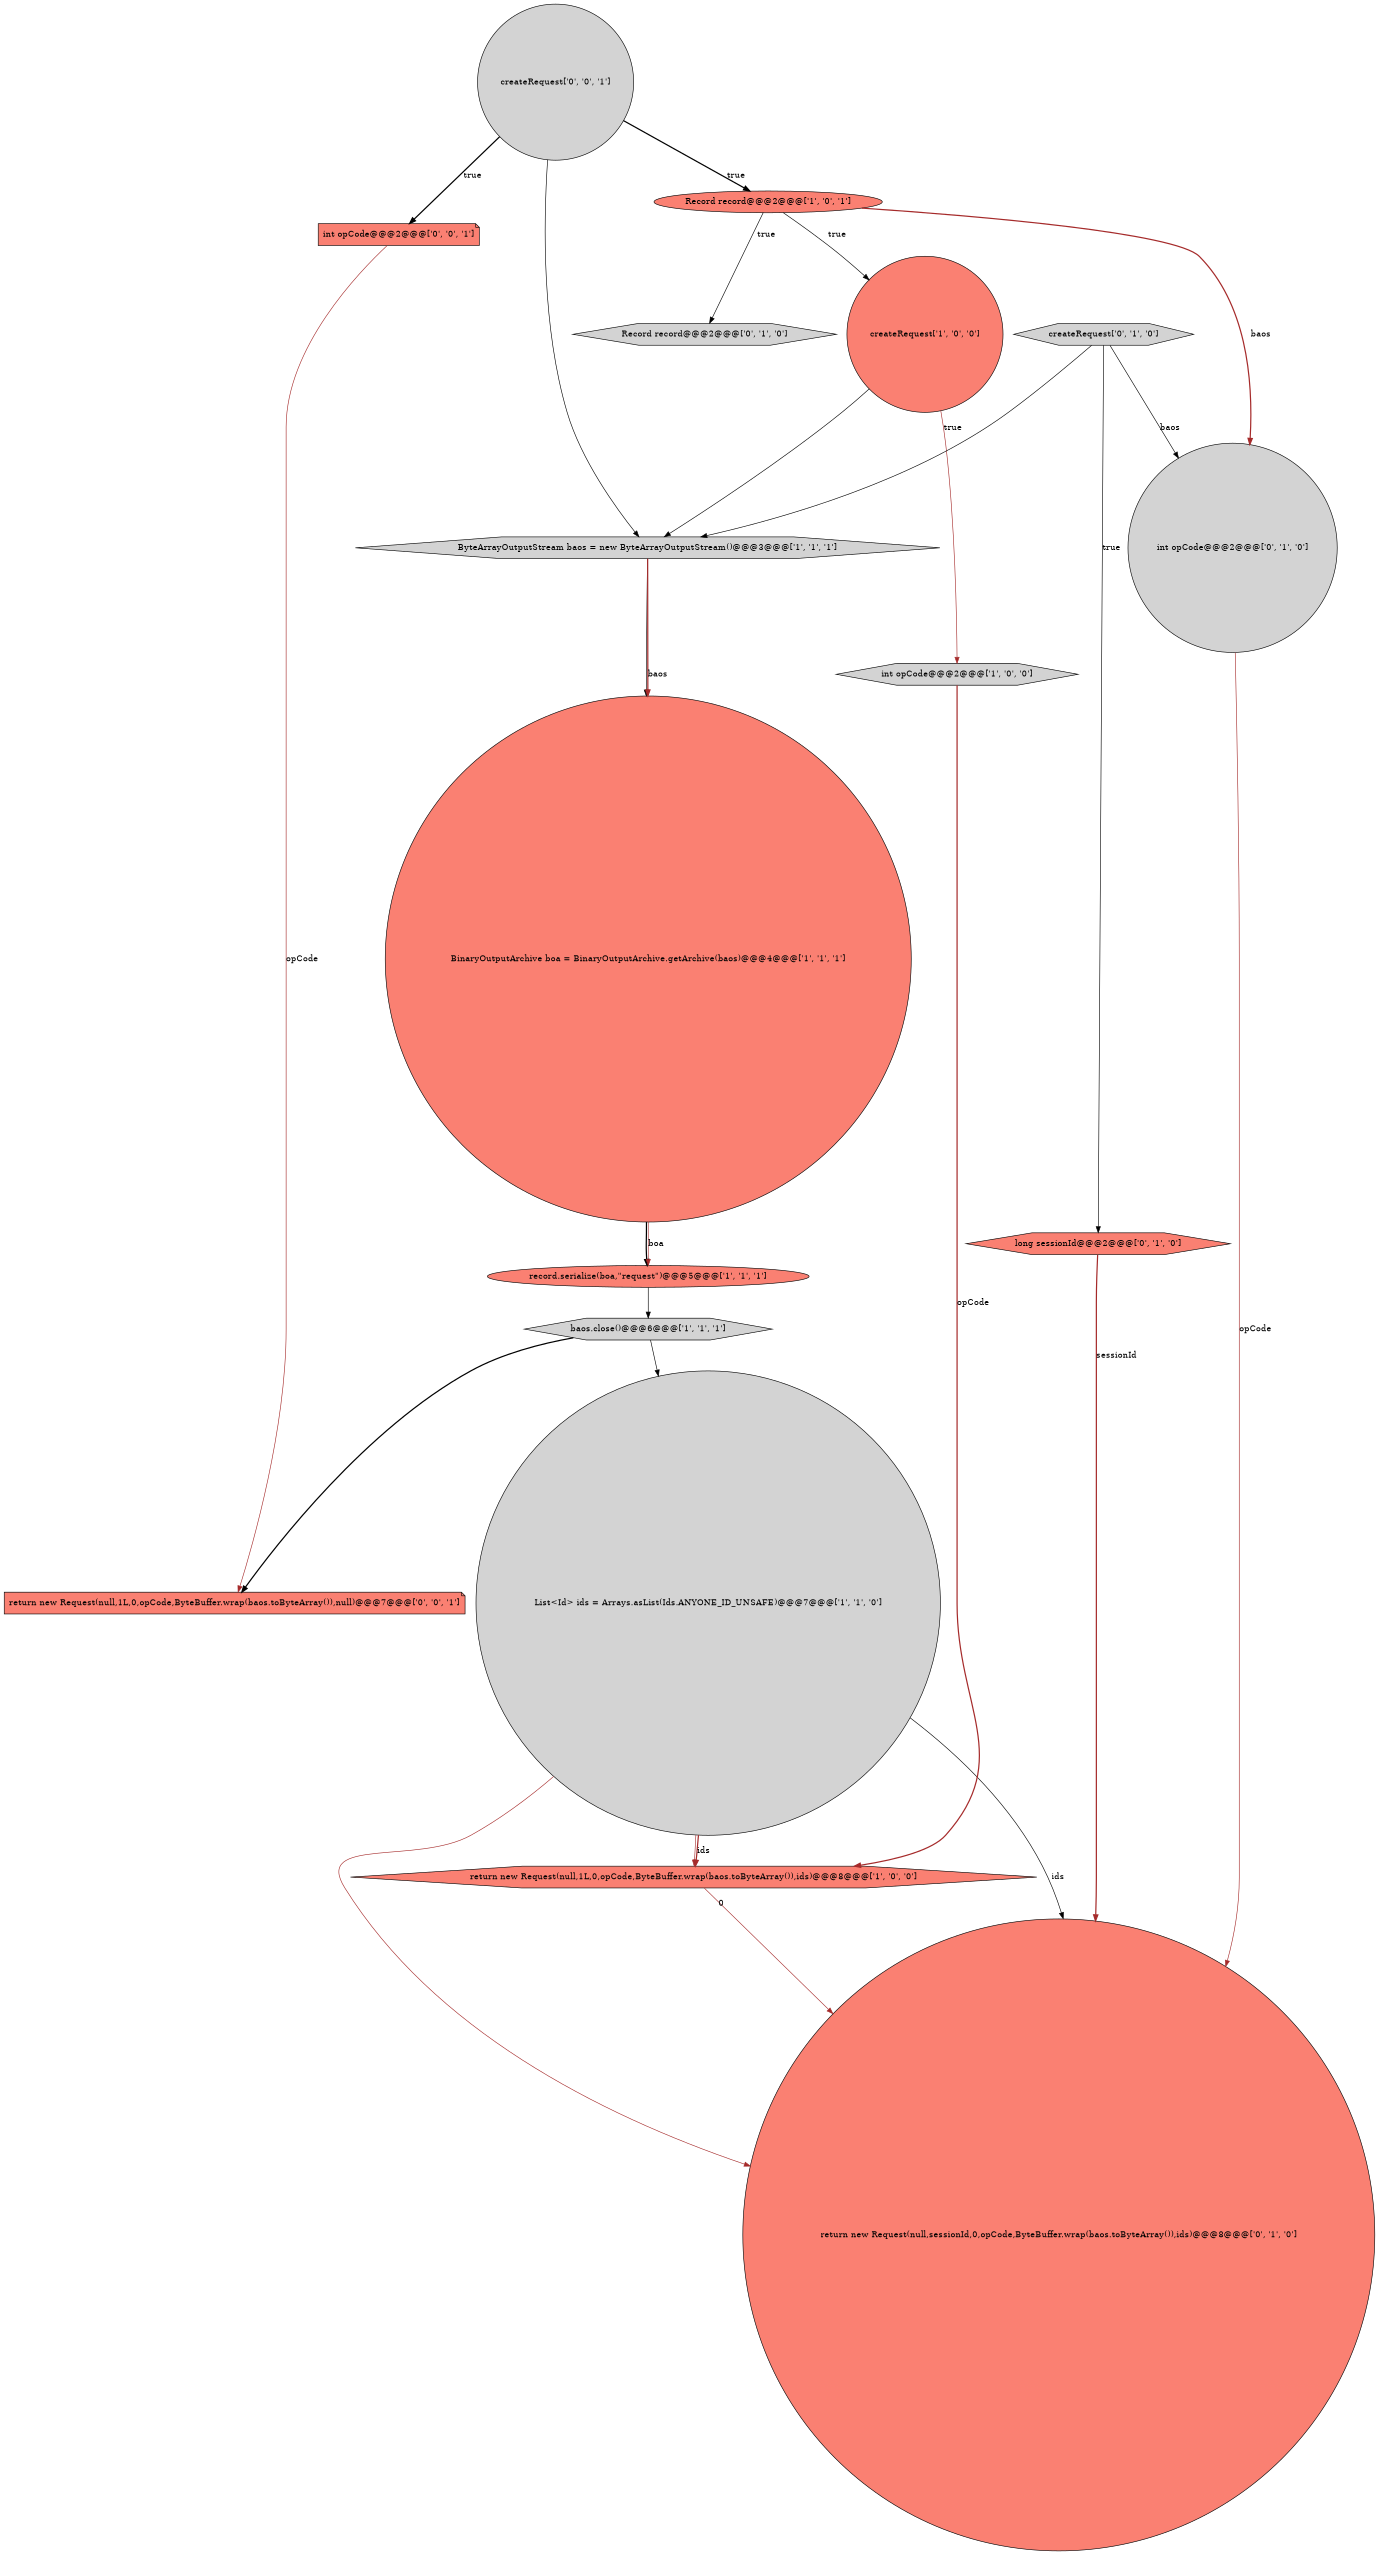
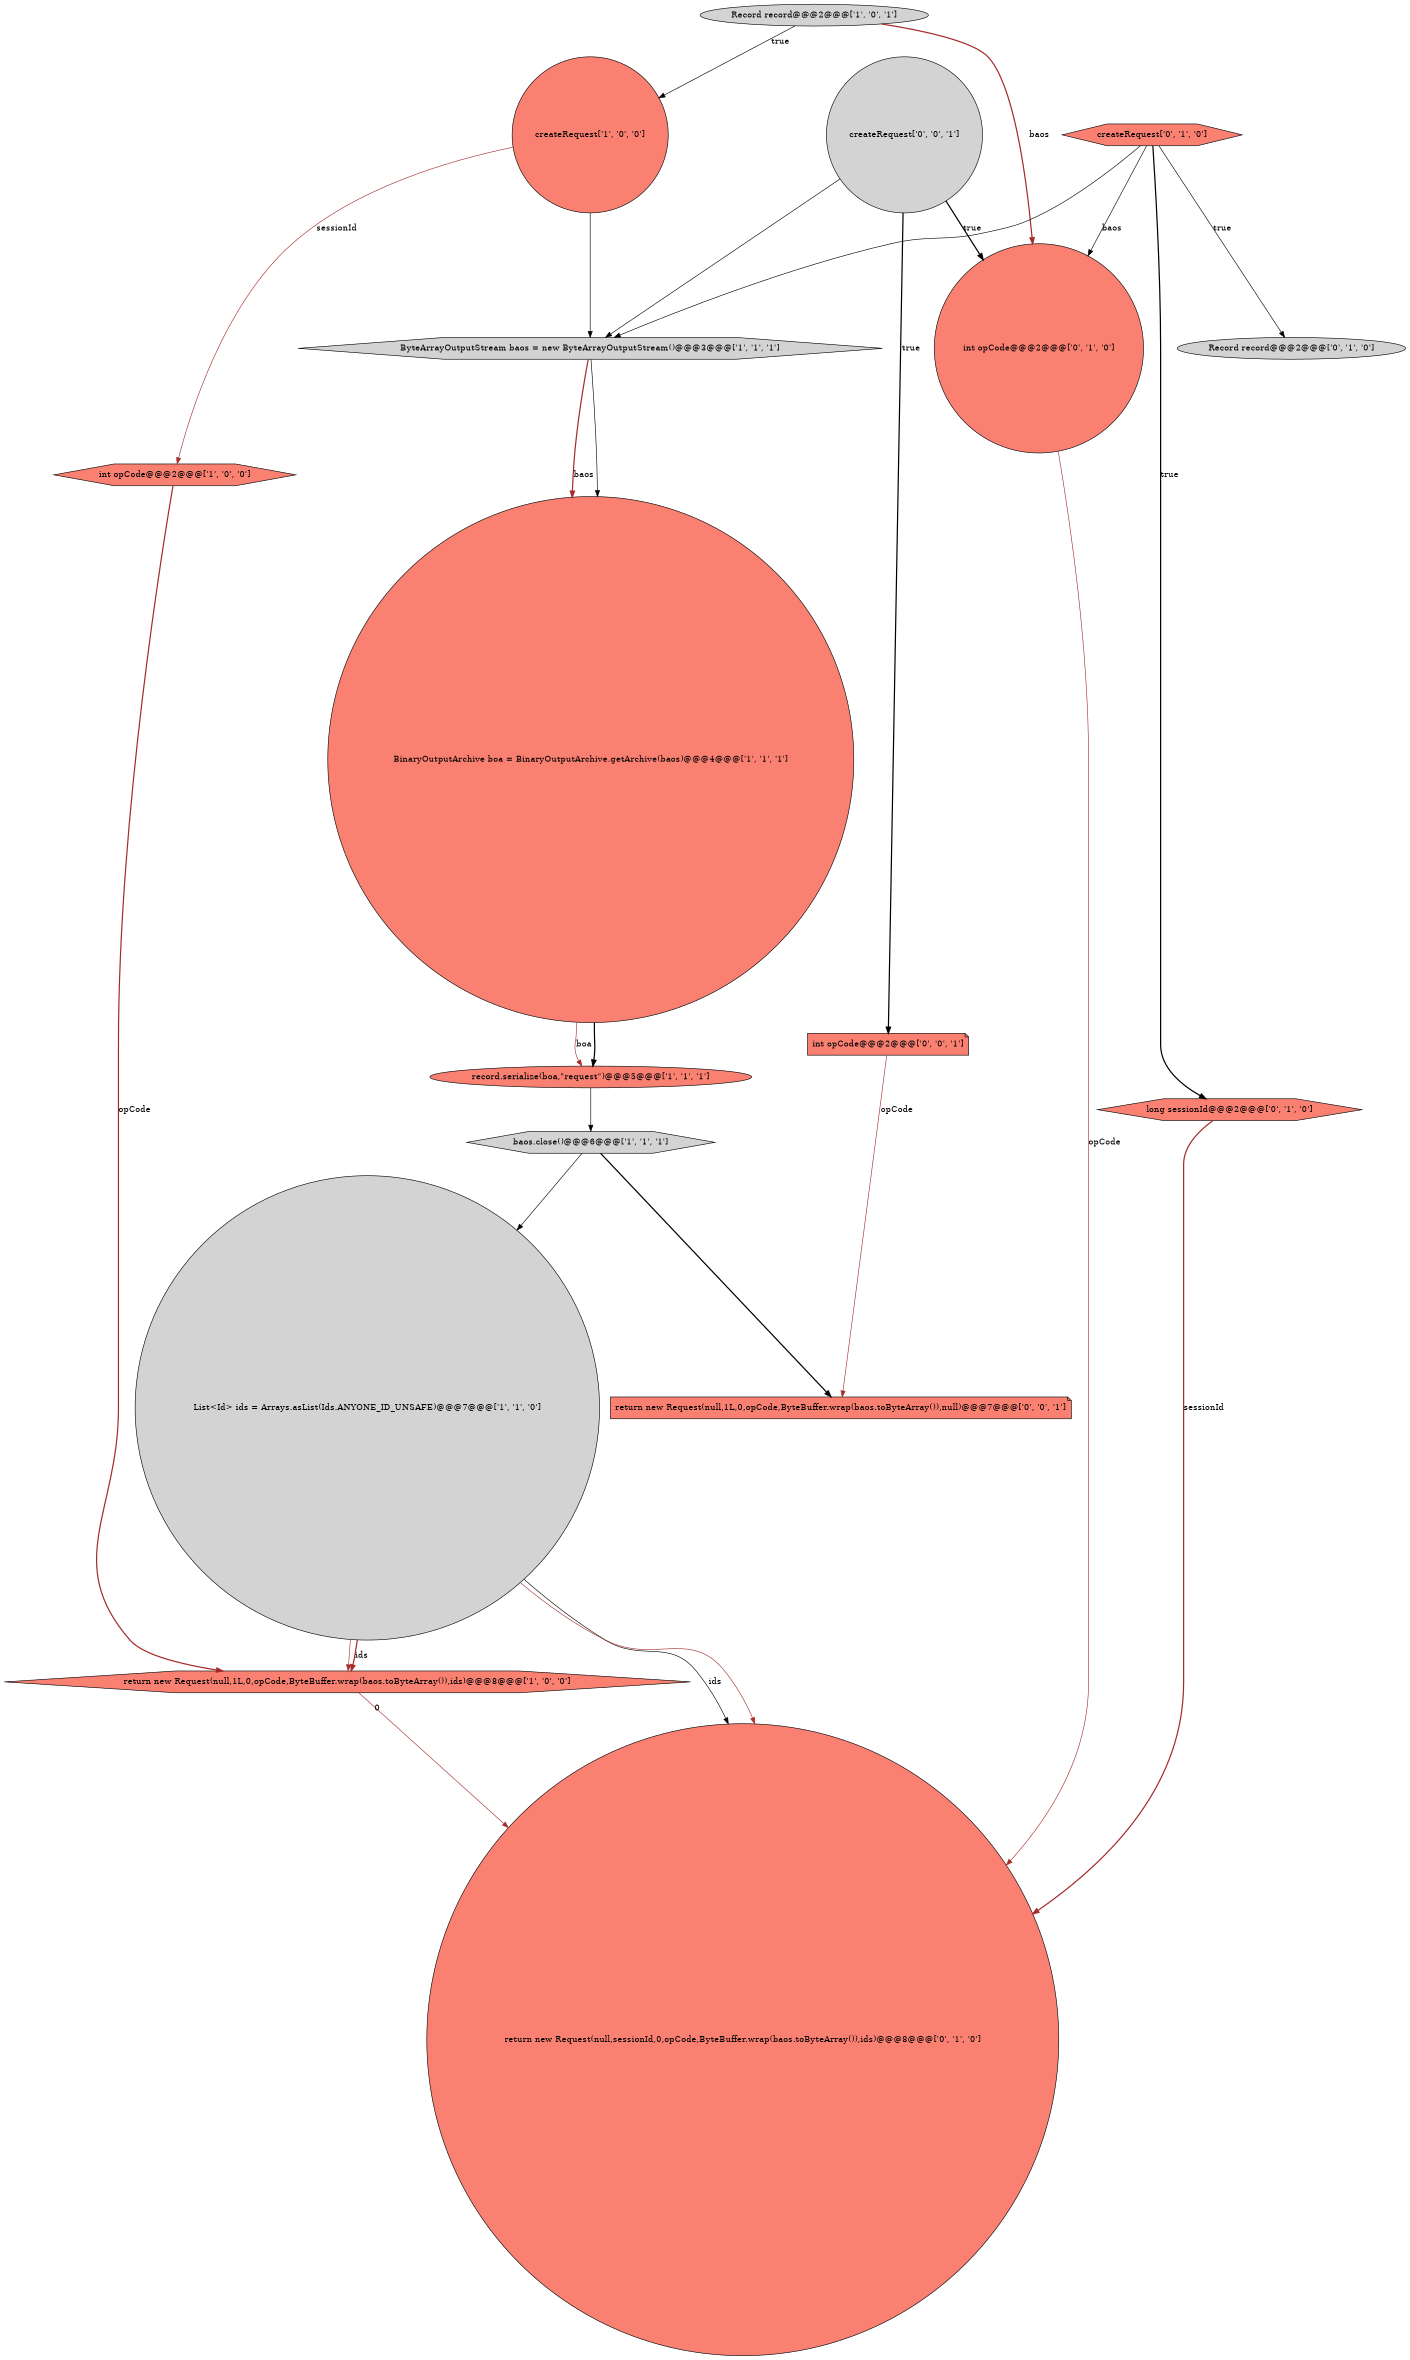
(684, 154) -> (963, 228)
(768, 202) -> (814, 15)
(738, 265) -> (1220, 239)
(705, 334) -> (1291, 348)
(1104, 334) -> (1152, 135)
(953, 428) -> (337, 228)
(1233, 548) -> (1039, 348)
(957, 674) -> (175, 475)
(1101, 786) -> (1161, 629)
